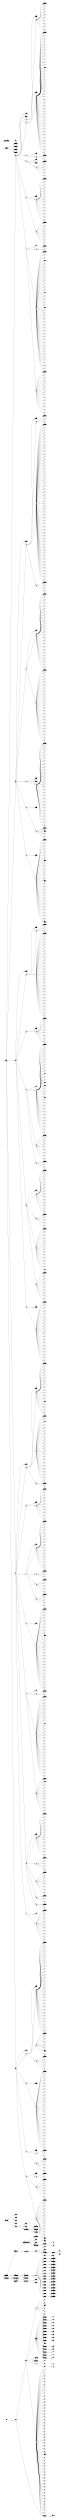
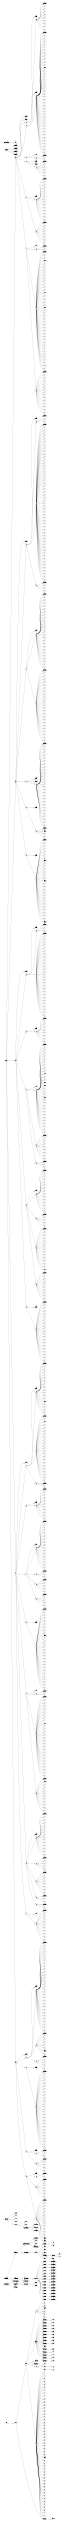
none -> (45, 2247)
none -> (16, 2287)
